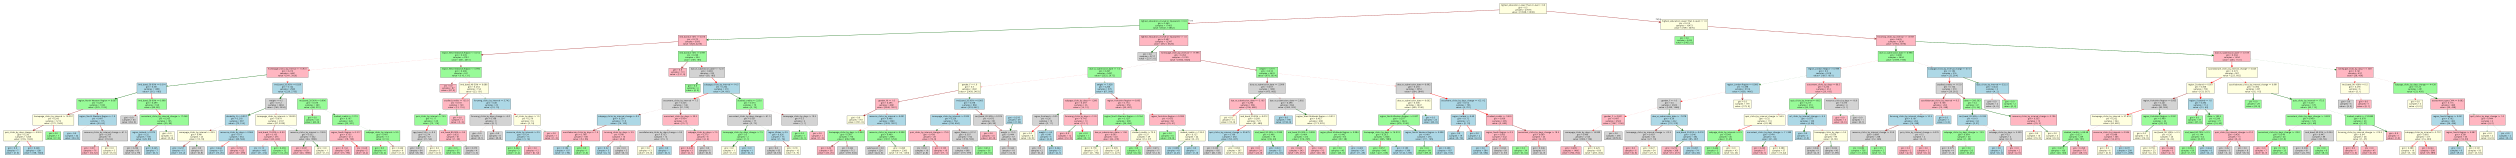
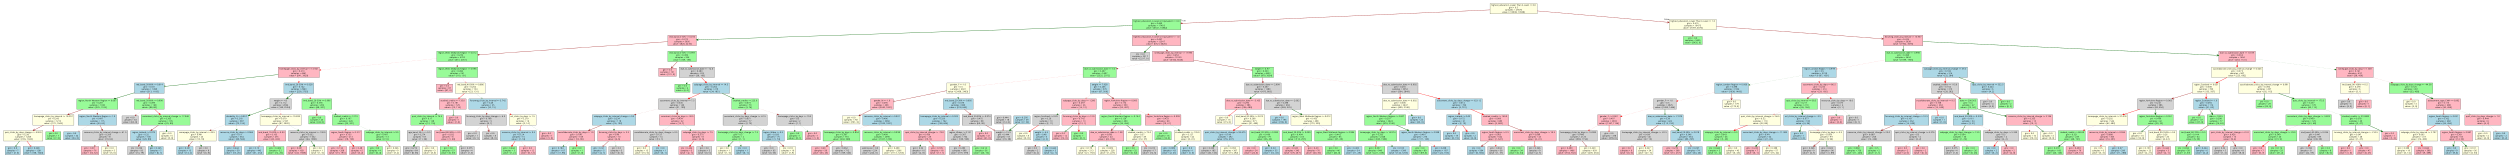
(1008, 143) -> (1003, 127)
(237, 151) -> none
